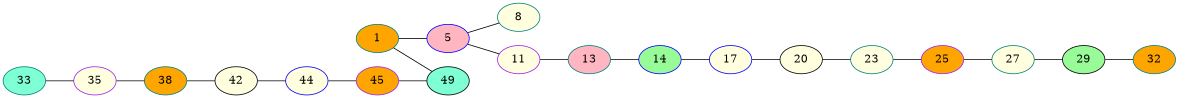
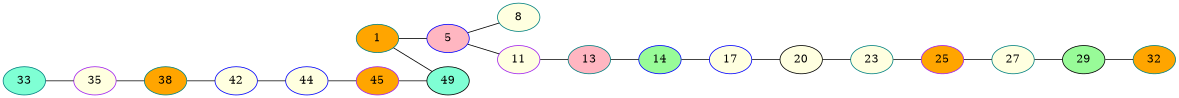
(236, 81) -> (236, 81)
